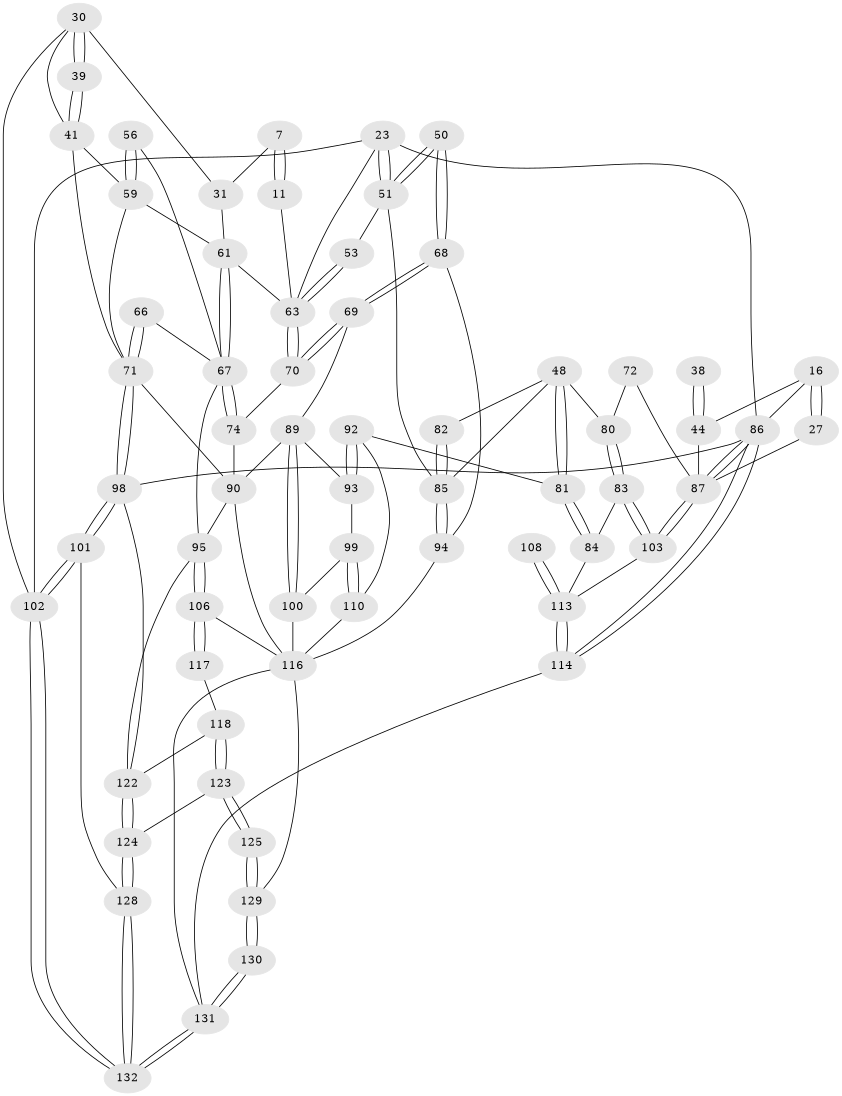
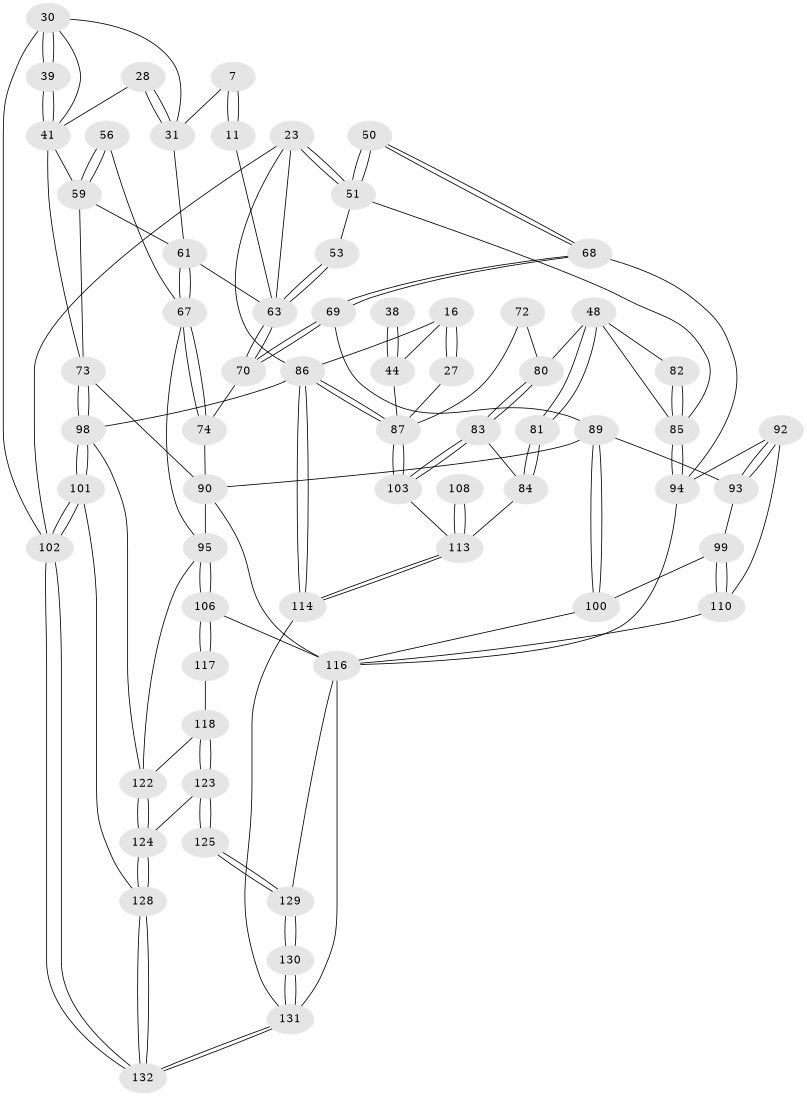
none -> (143, 77)
(142, 312) -> none
(131, 371) -> (83, 371)
(457, 460) -> (729, 460)
